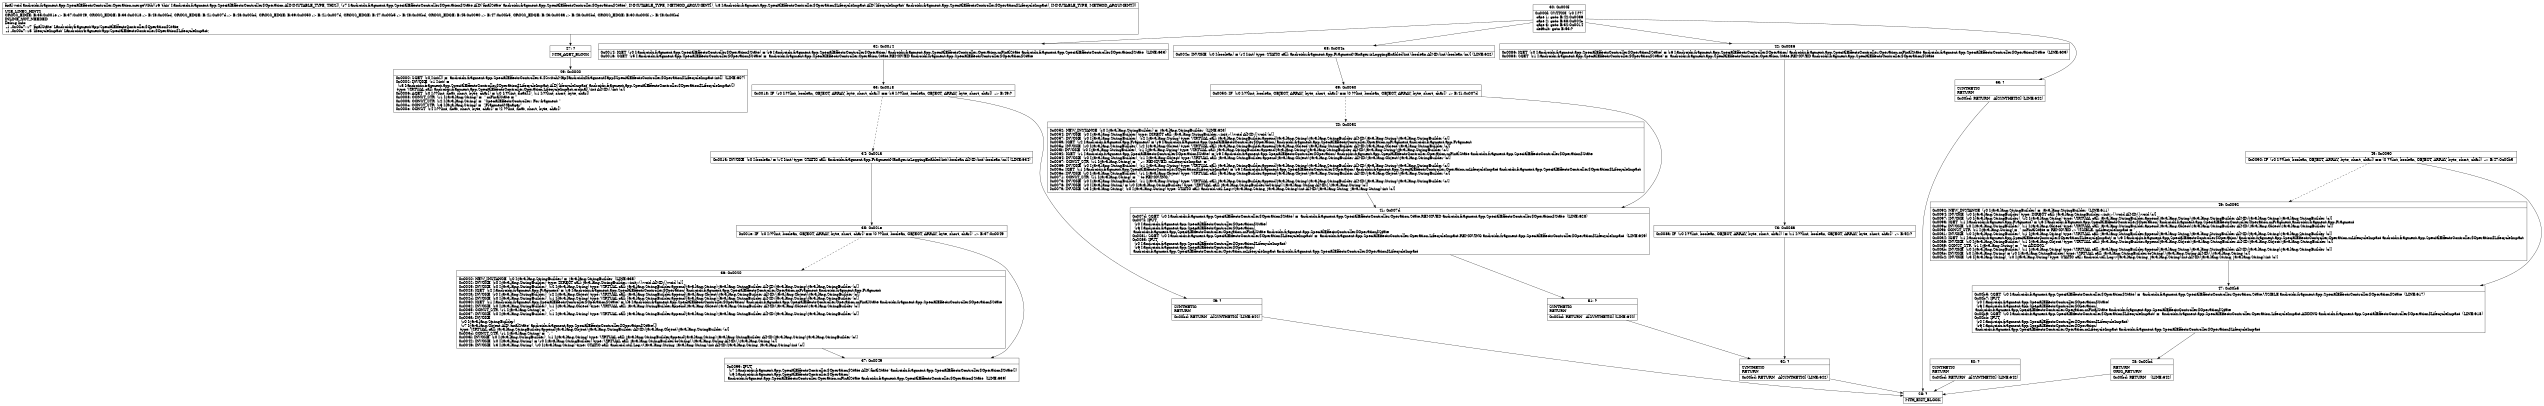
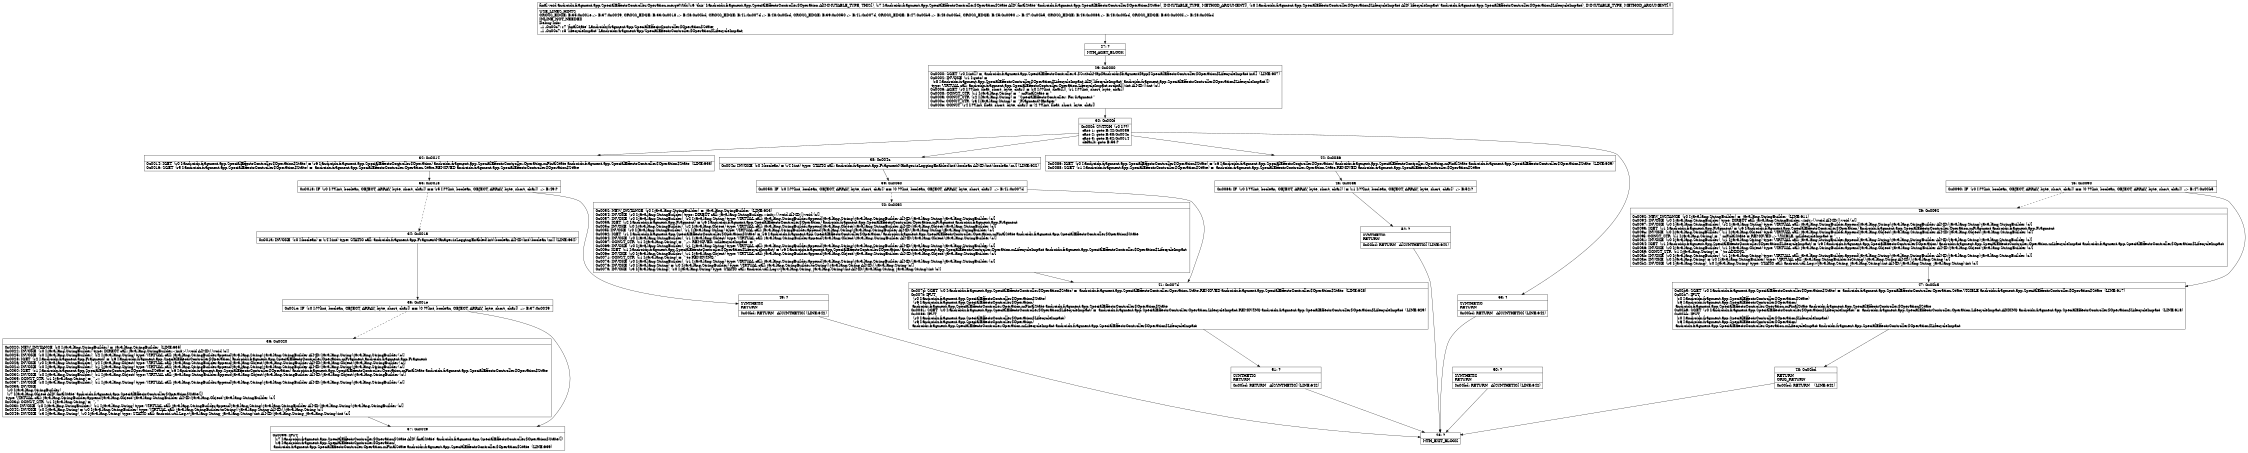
(423, 82) -> (959, 78)
none -> (1105, 112)
(1687, 339) -> (1364, 410)
